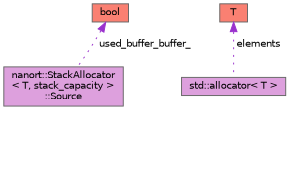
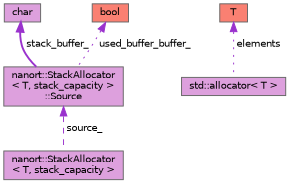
none -> (22, 13)
none -> (64, 165)
